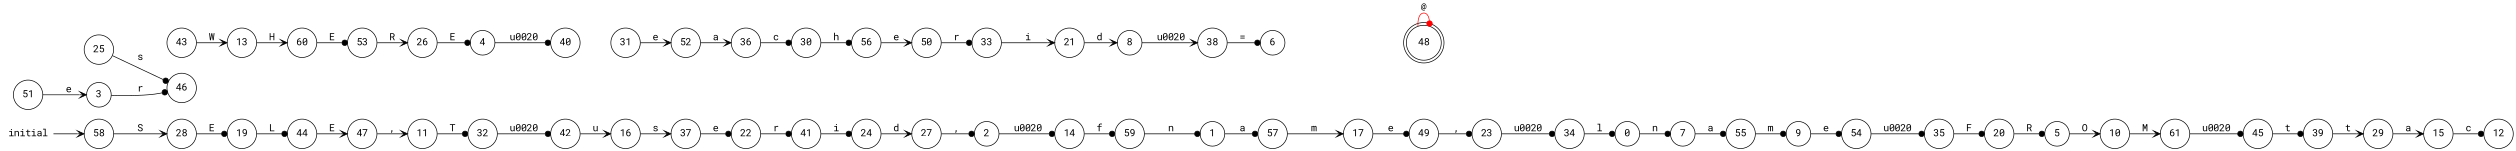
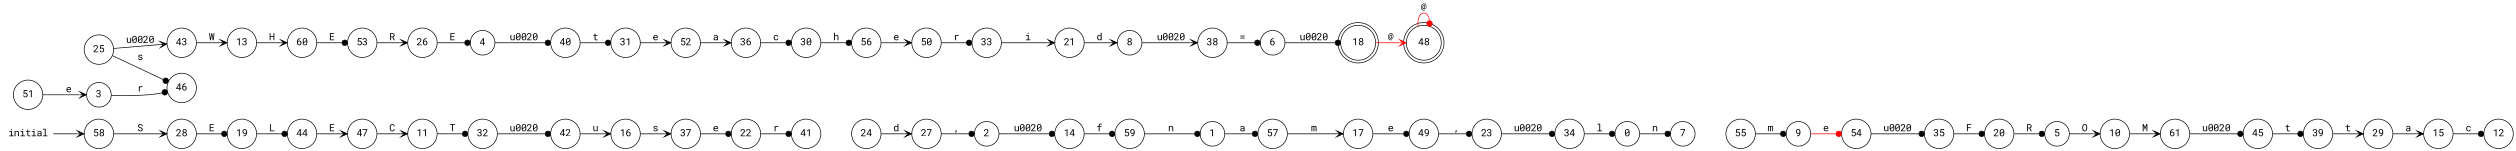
none -> (593, 43)
none -> (1358, 43)
none -> (137, 46)
(392, 129) -> (392, 129)
(833, 134) -> none
(1708, 134) -> none
(1823, 134) -> (1823, 134)
